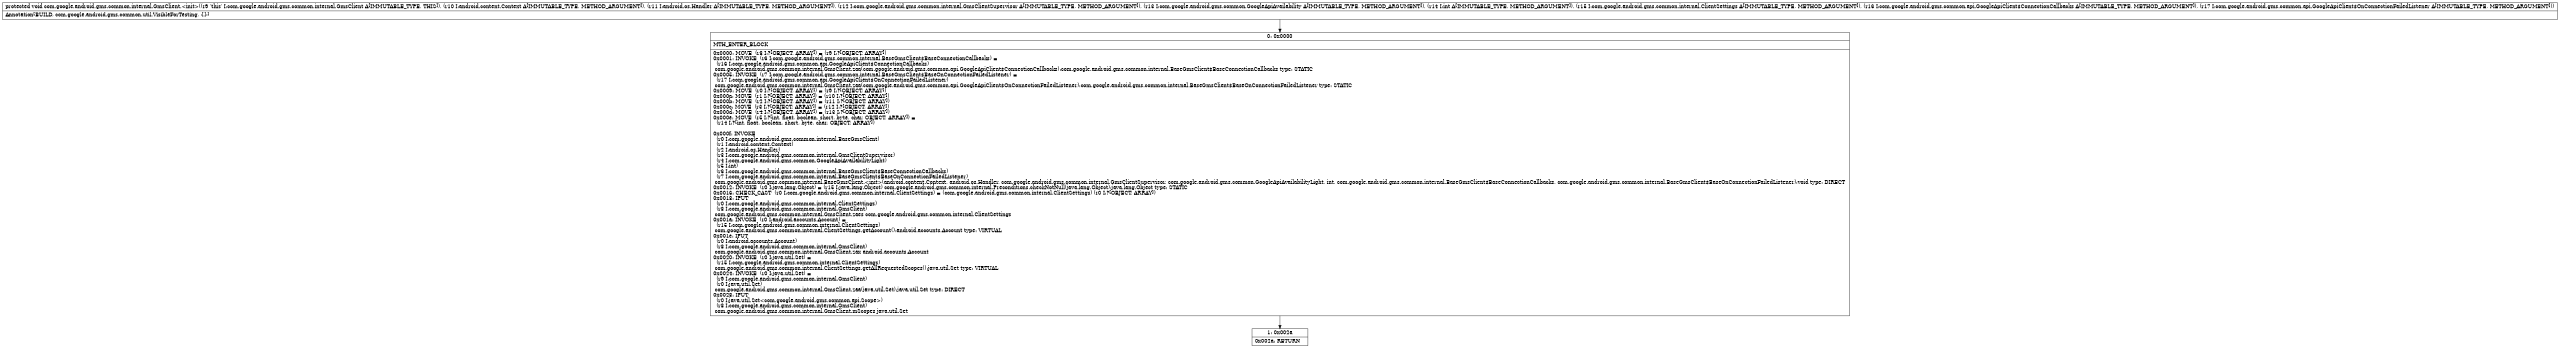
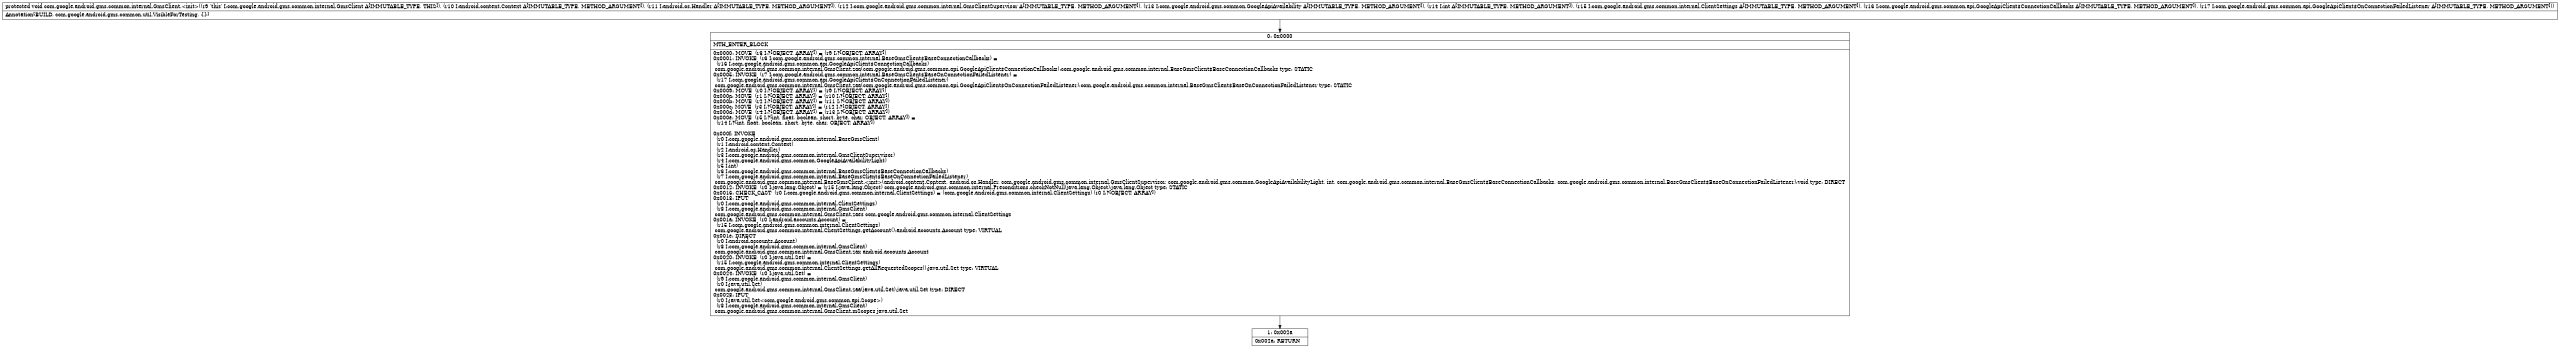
(732, 236) -> (736, 236)
